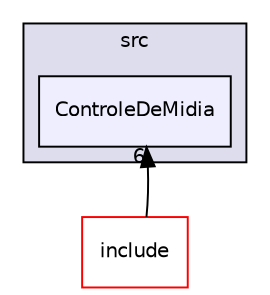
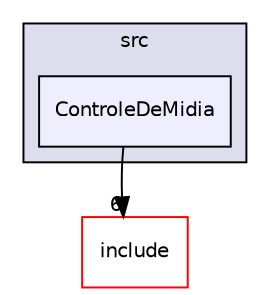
(148, 192) -> (122, 175)
